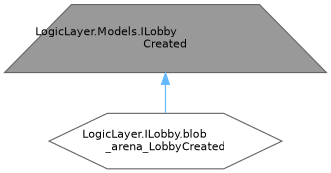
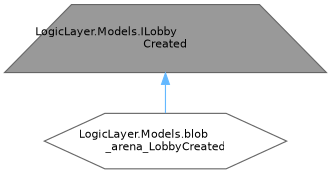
(165, 141) -> (165, 141)
